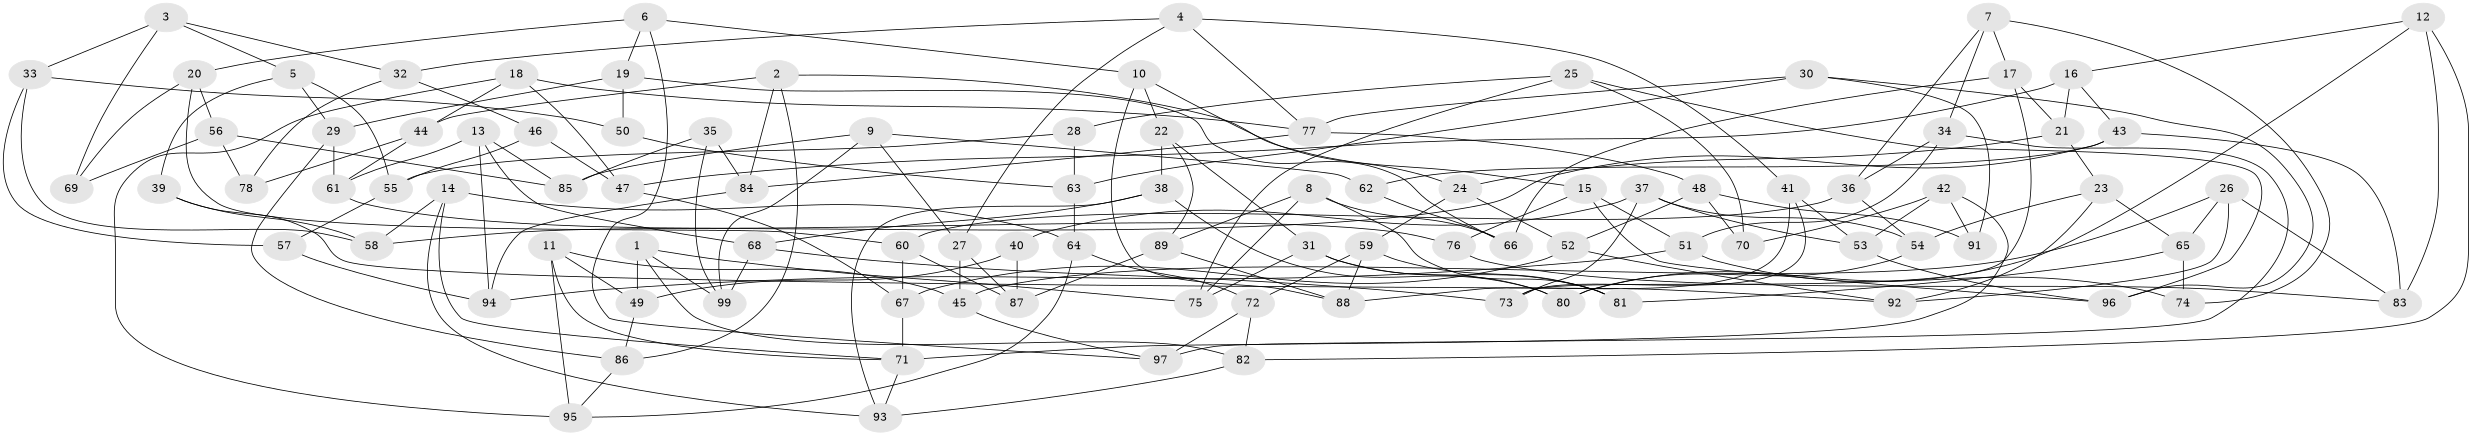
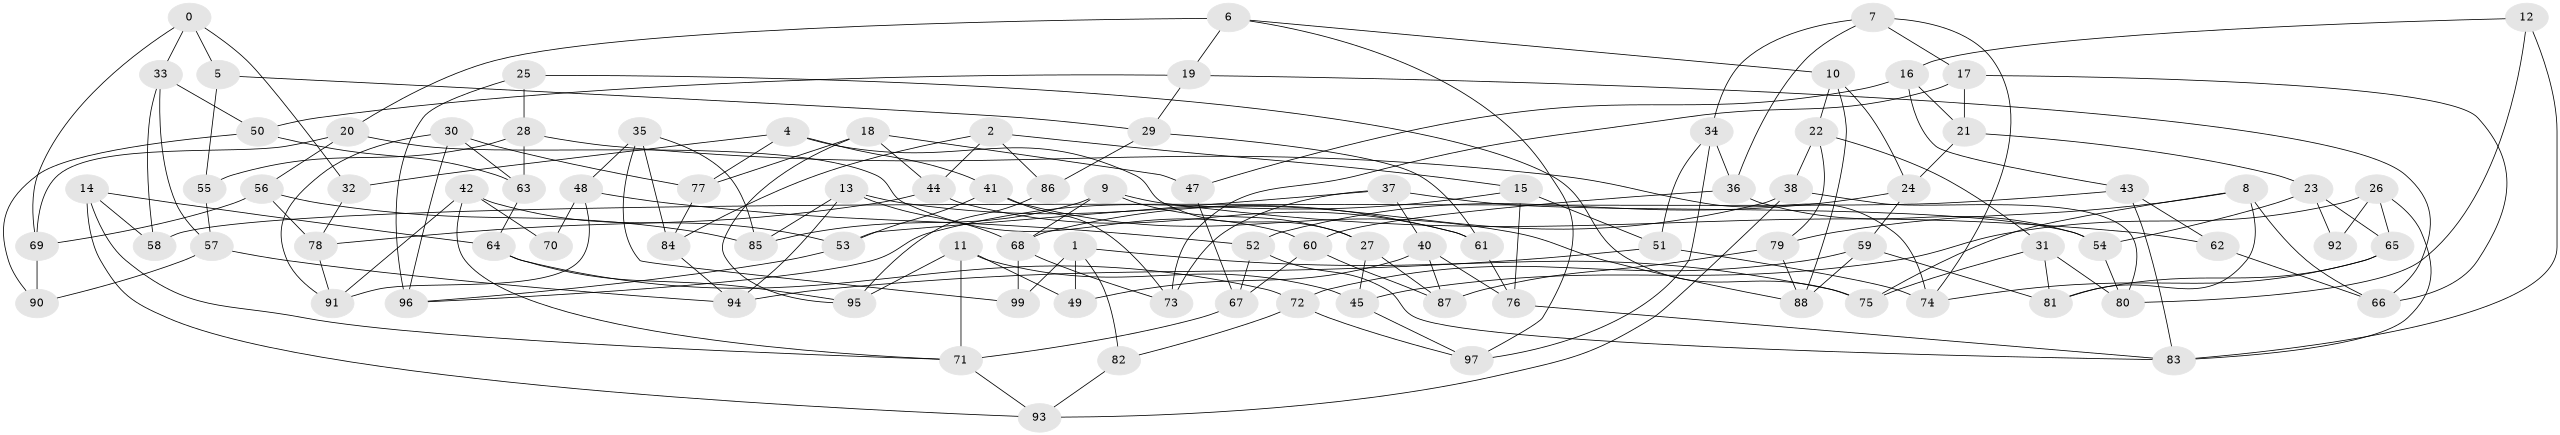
(166, 17) -> (190, 17)
(536, 132) -> none
(1699, 143) -> none
(1518, 145) -> (611, 160)
none -> (1328, 159)
(159, 189) -> none
(783, 198) -> (1062, 218)
(1162, 246) -> (1778, 246)
none -> (324, 275)
none -> (1469, 275)
(1731, 278) -> (1702, 346)
none -> (37, 303)
(630, 331) -> none
(2003, 347) -> none
